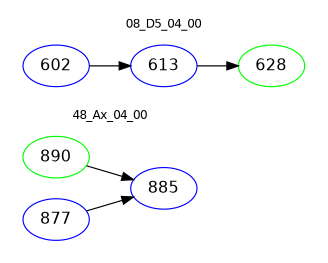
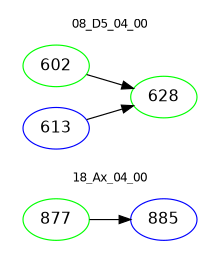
(56, 66) -> (56, 66)
(104, 66) -> (104, 80)
(110, 116) -> (110, 179)
(56, 157) -> none
(56, 220) -> (56, 220)
